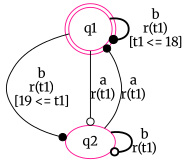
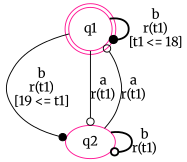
(121, 91) -> (121, 91)
